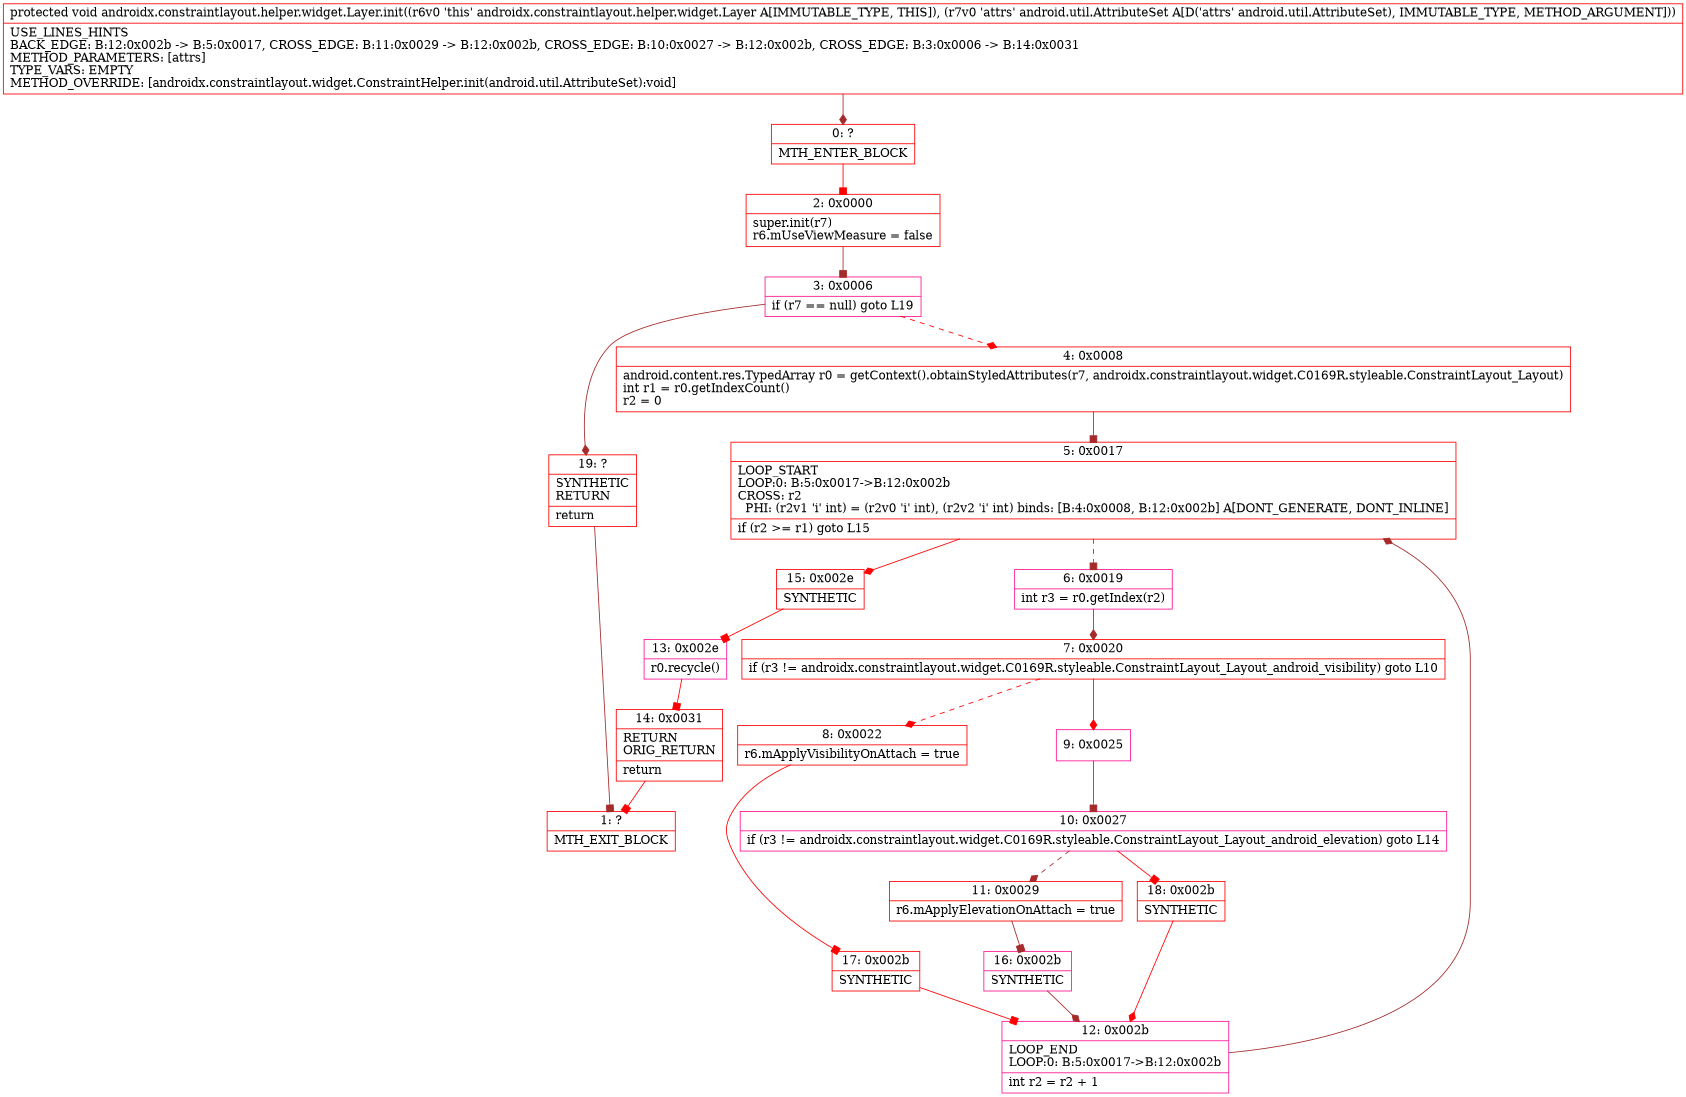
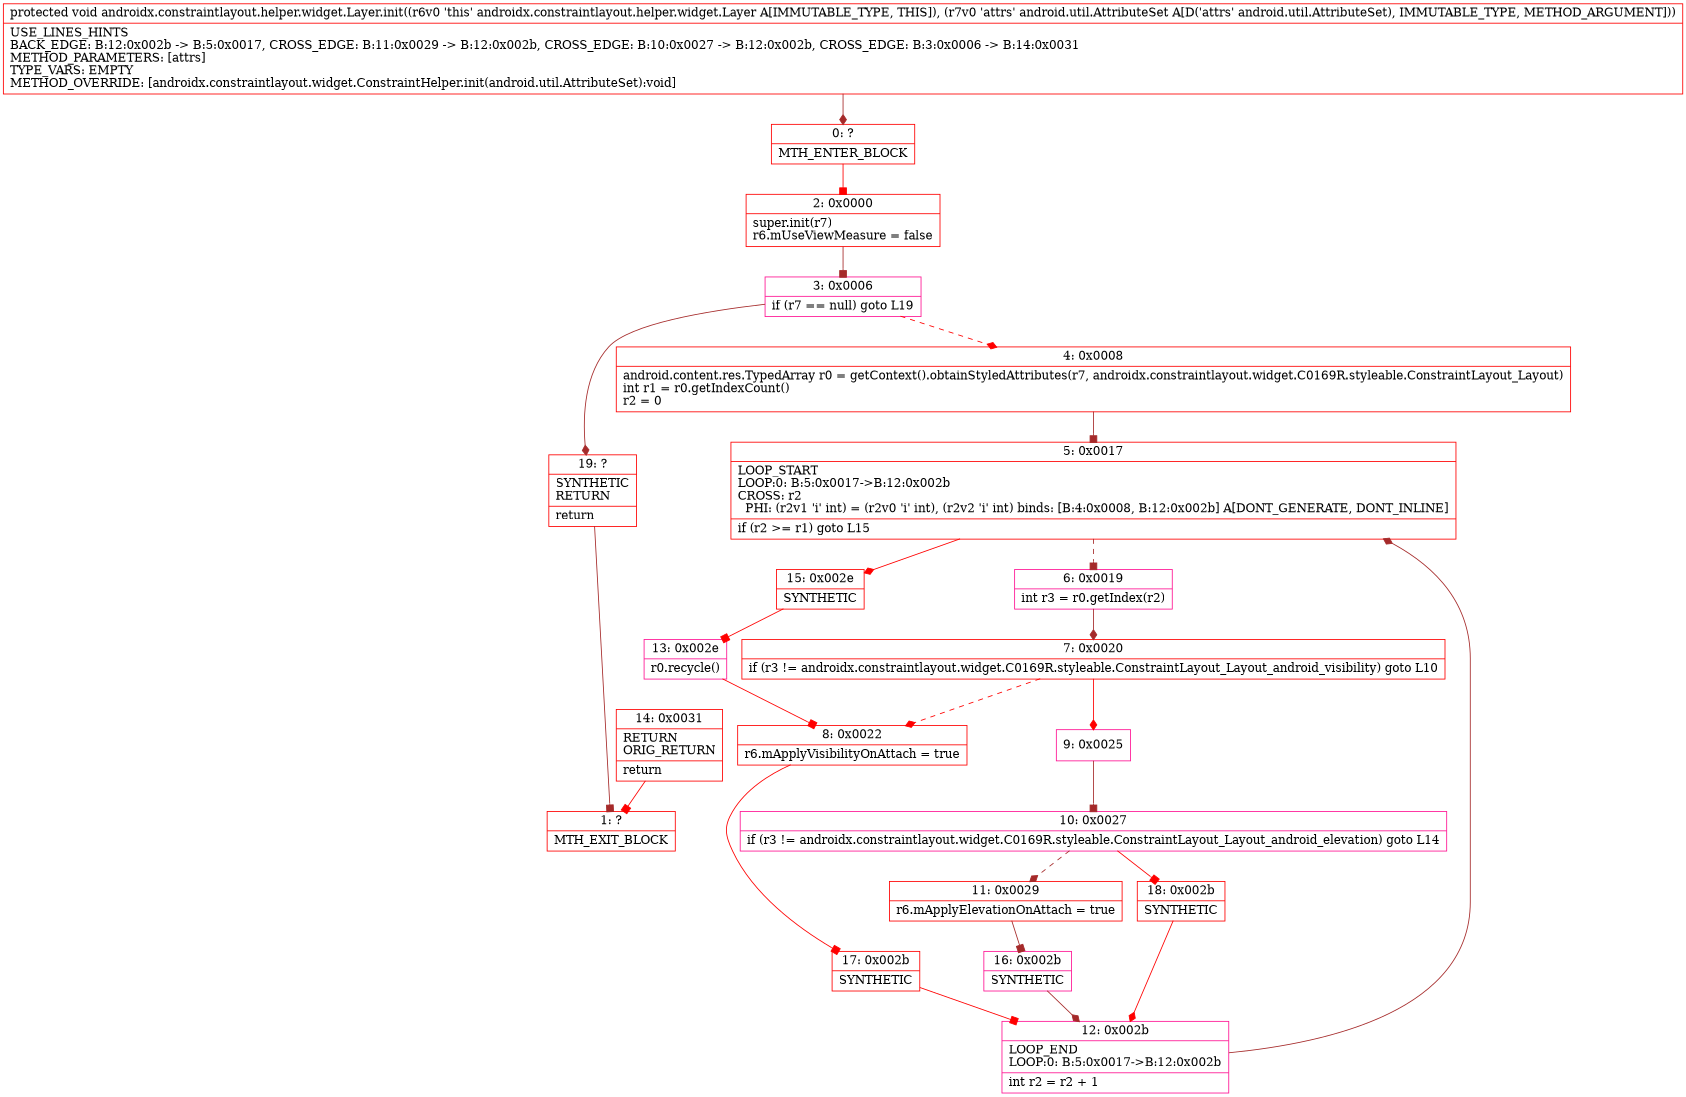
(680, 690) -> (765, 700)
